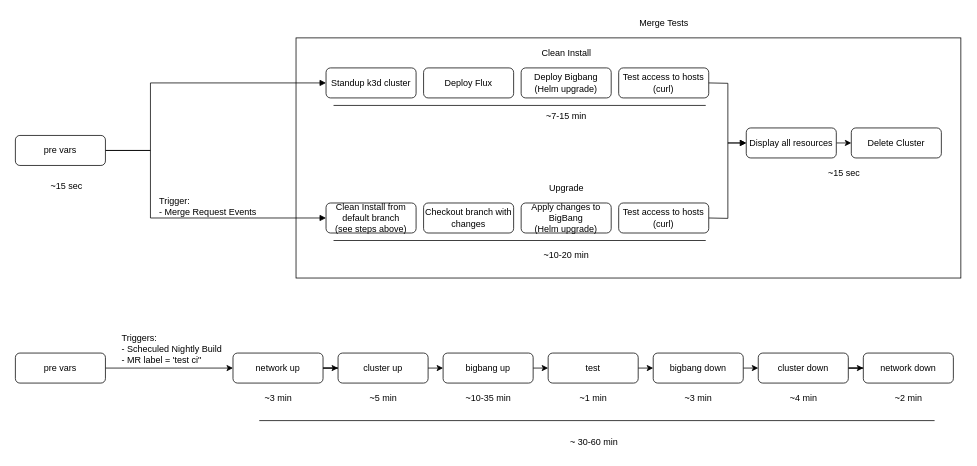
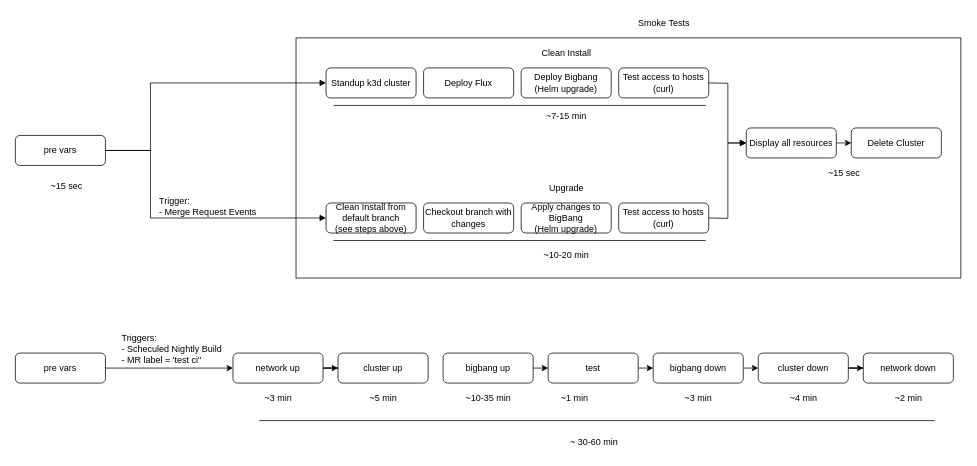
(664, 23) -> (664, 23)
(436, 368) -> none
(593, 398) -> (574, 398)
